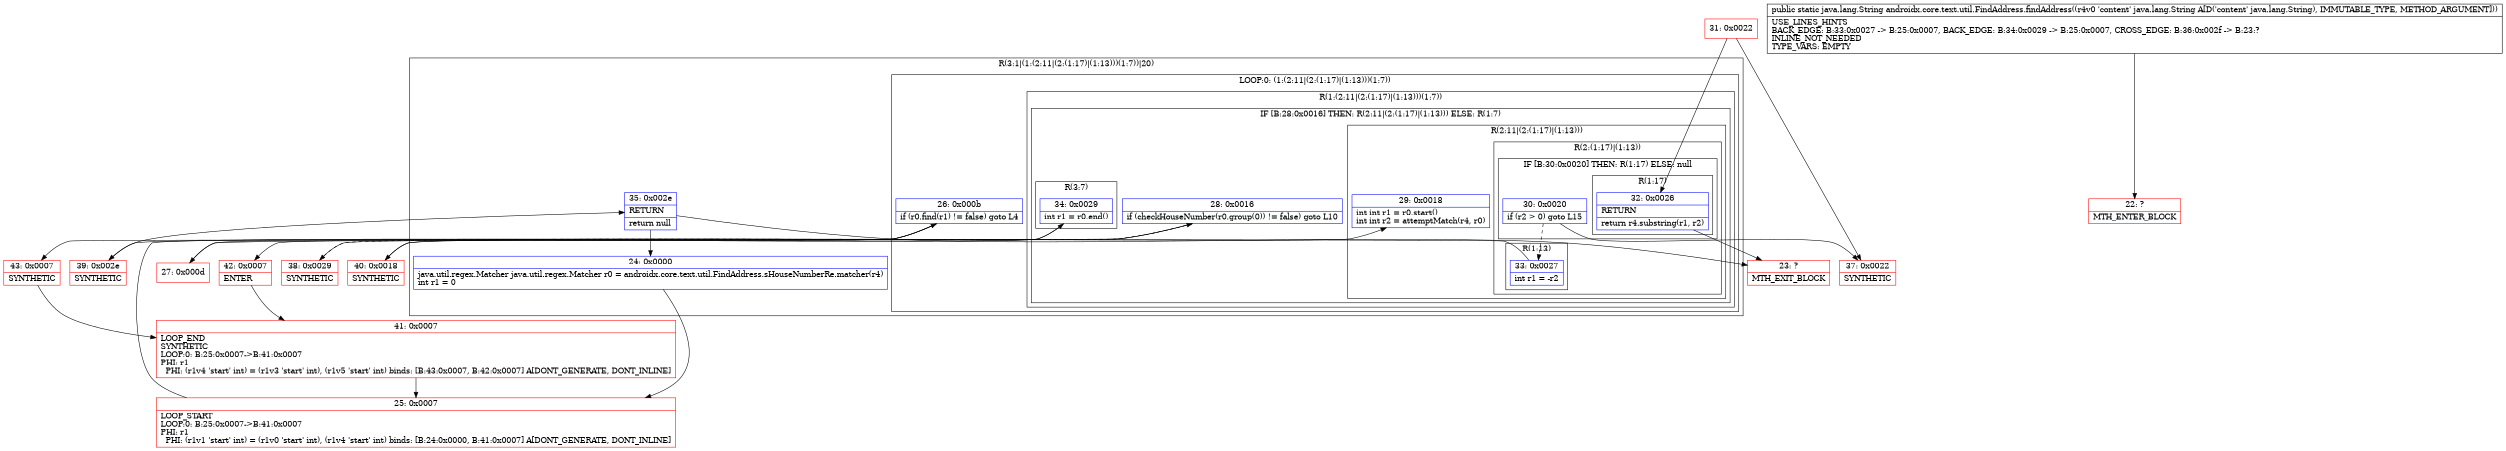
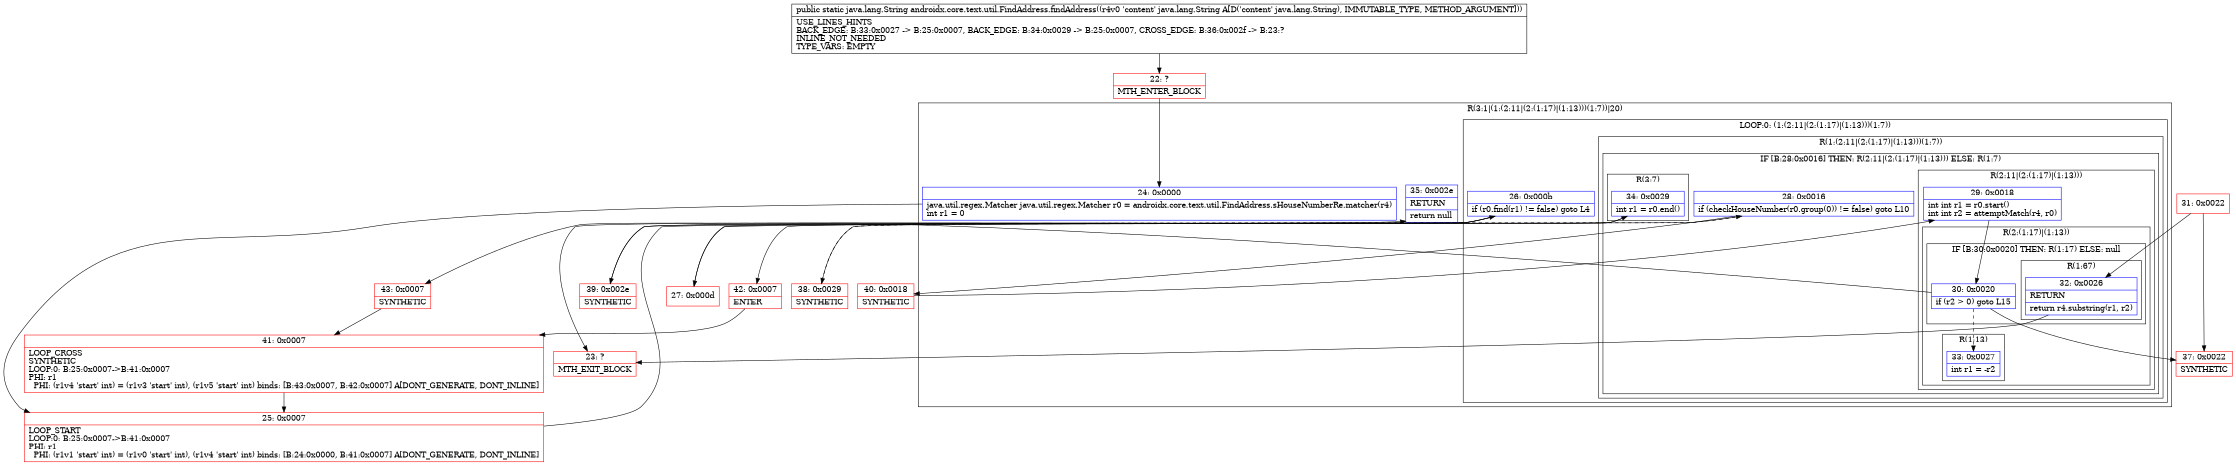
(1653, 182) -> (2081, 267)
(788, 239) -> (1176, 237)
(651, 244) -> (1159, 140)
none -> (1983, 249)
(183, 339) -> (56, 353)
